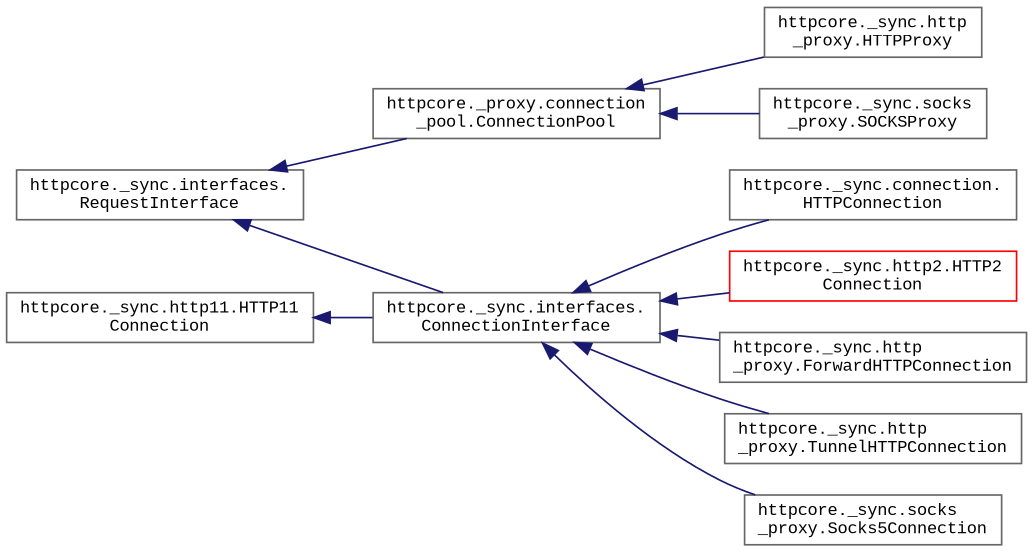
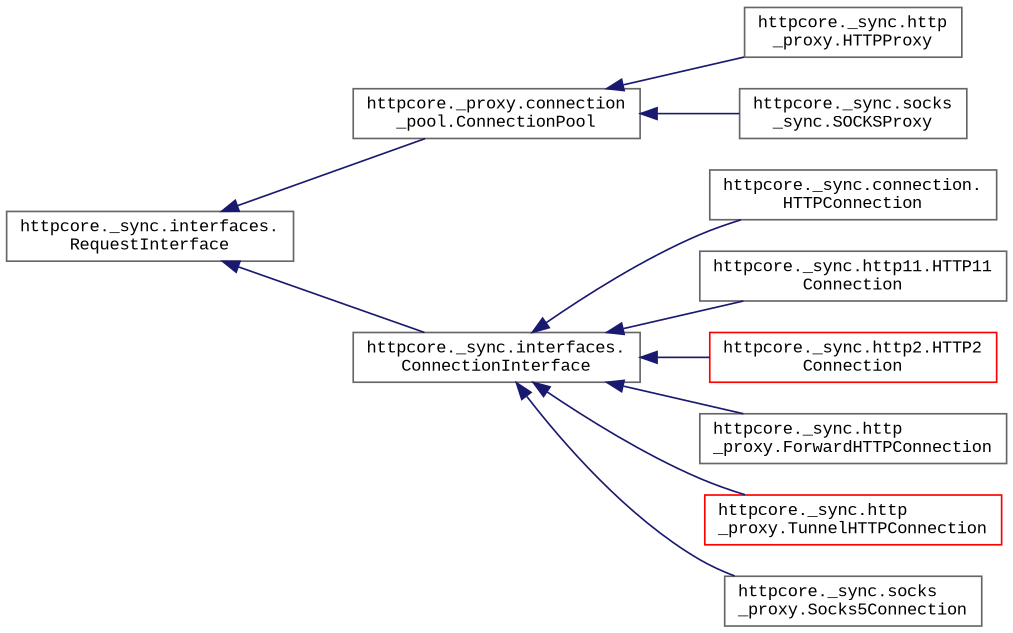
(873, 114) -> (853, 114)
(351, 318) -> (683, 315)
(873, 439) -> (853, 520)
